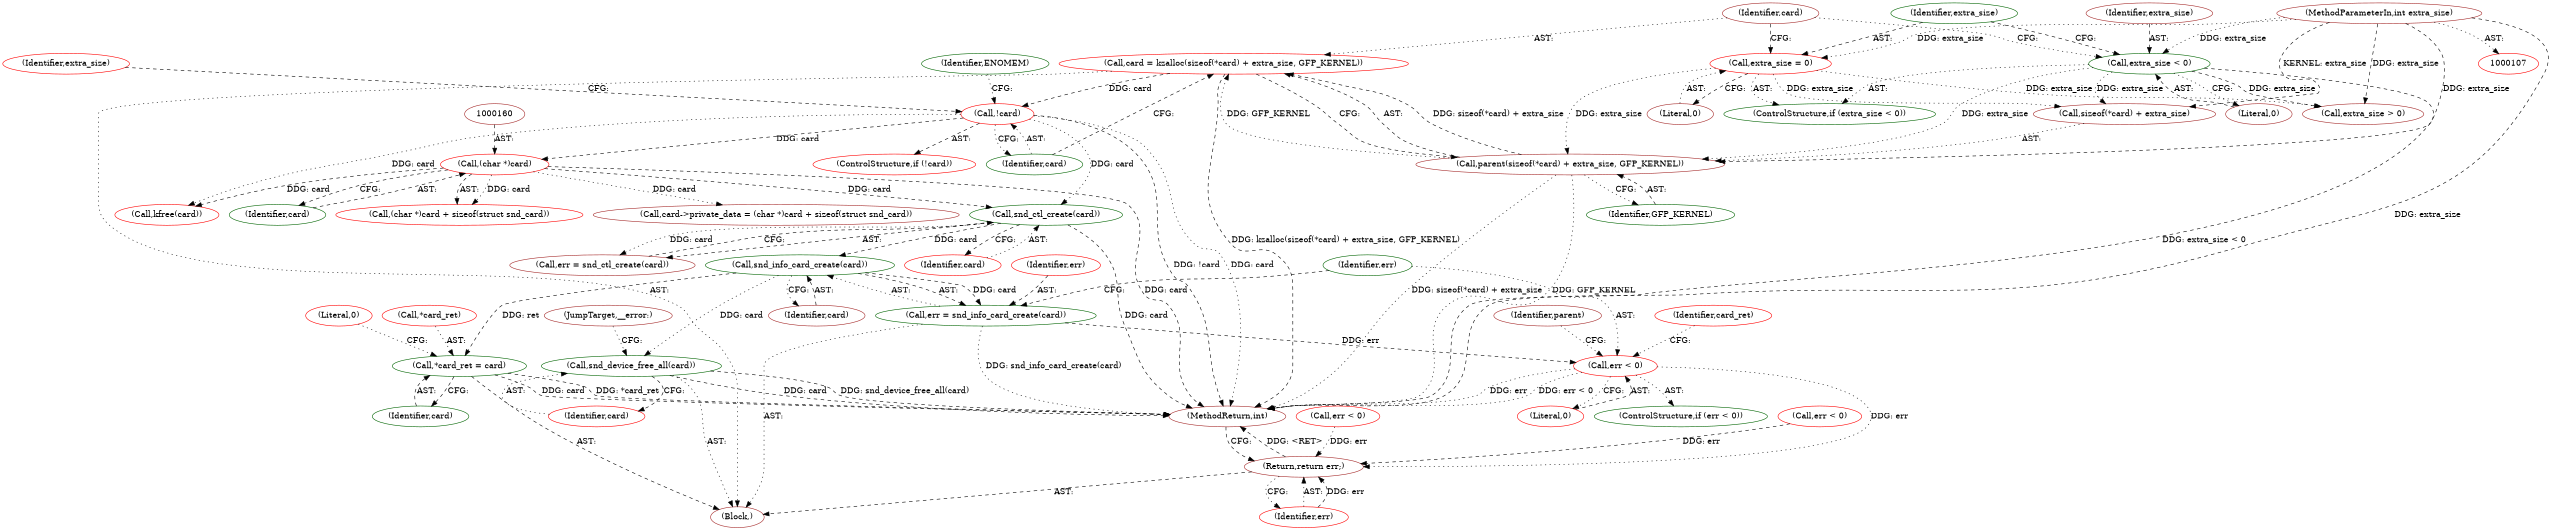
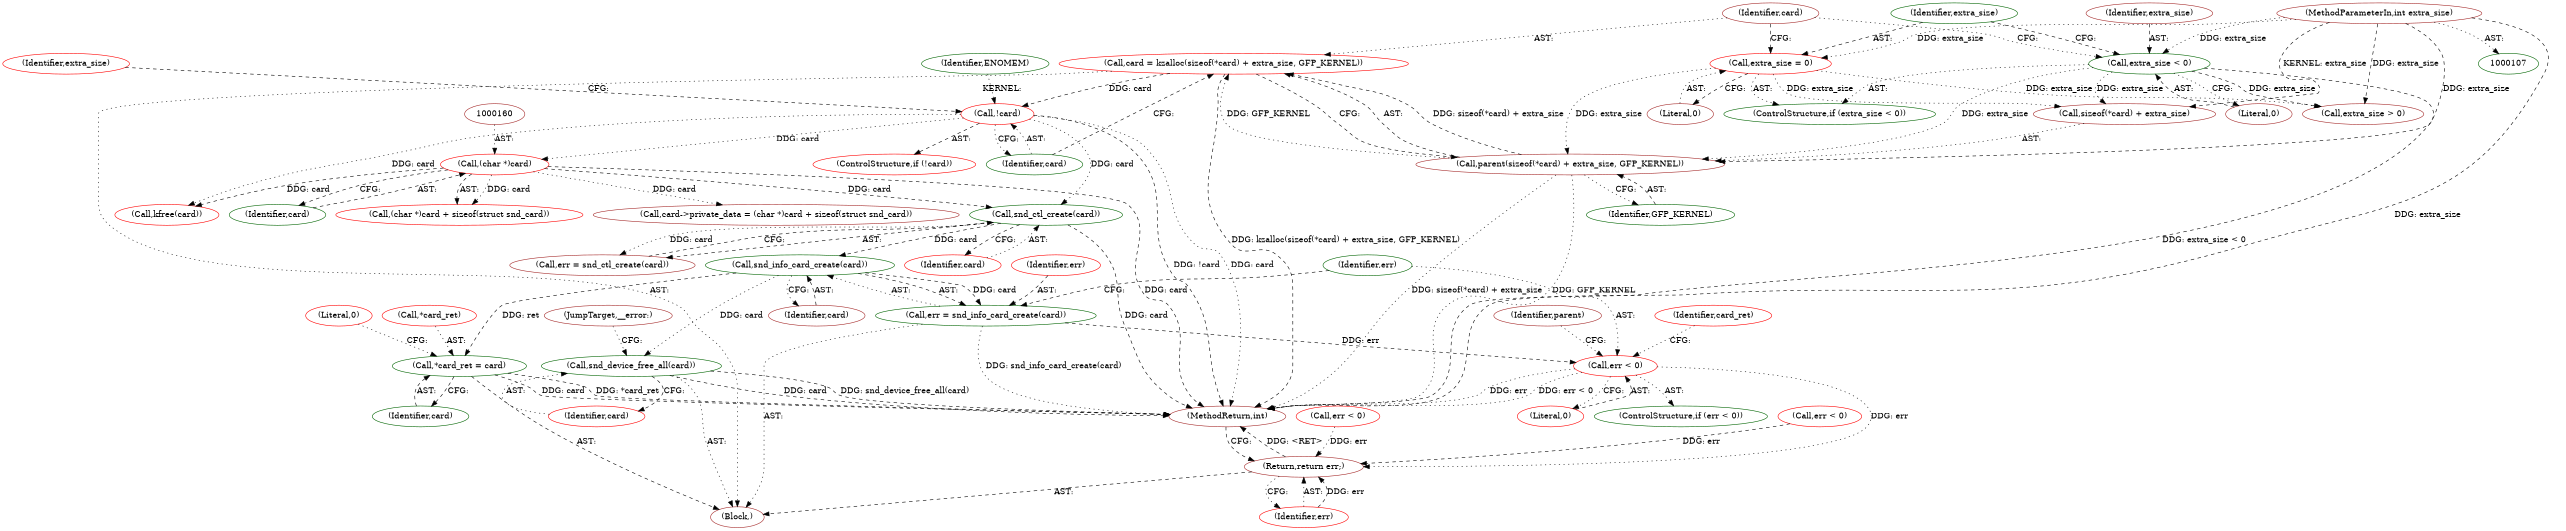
(2508, 64) -> (2508, 64)
(1004, 89) -> (1004, 89)
(756, 138) -> (756, 138)
(495, 139) -> (495, 139)
